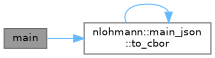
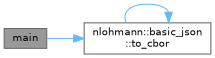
(148, 38) -> (148, 38)
